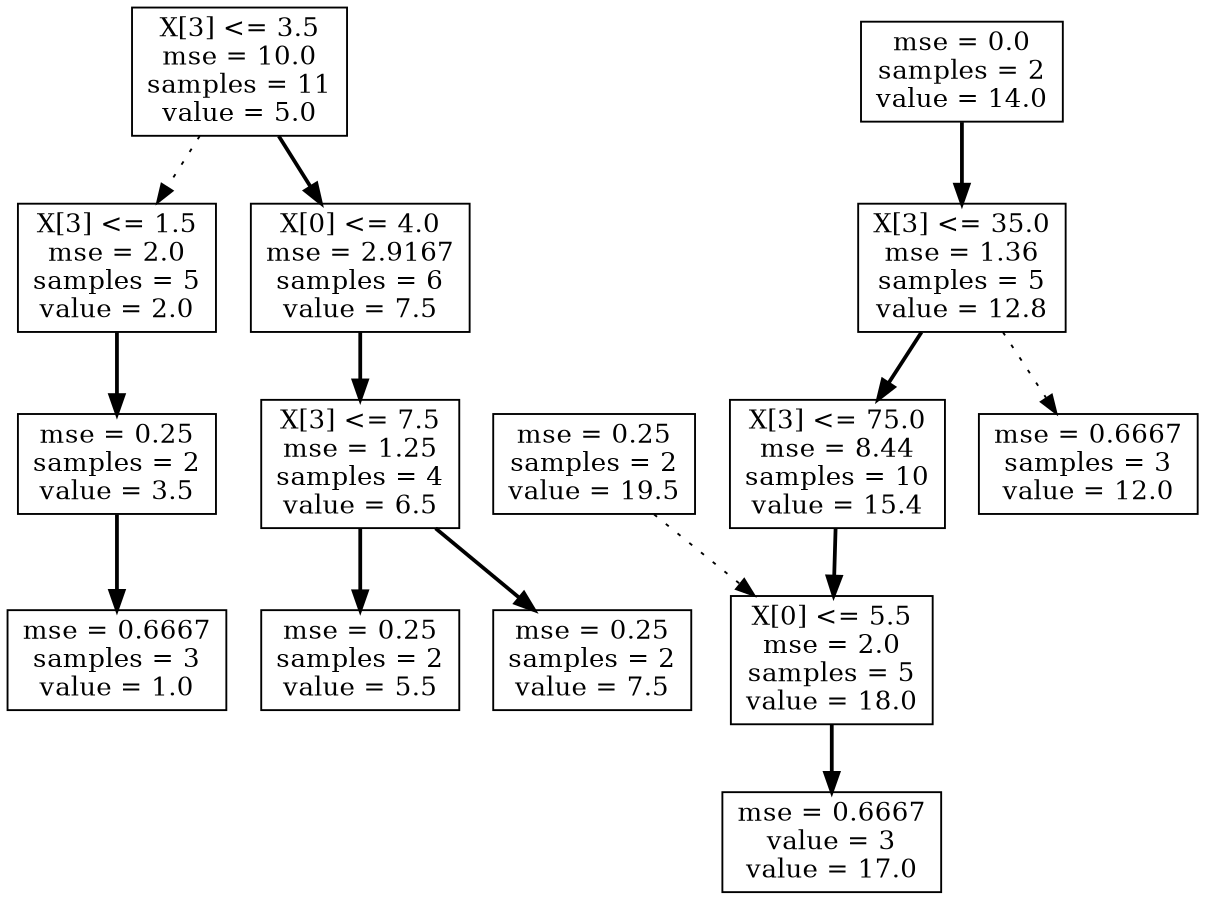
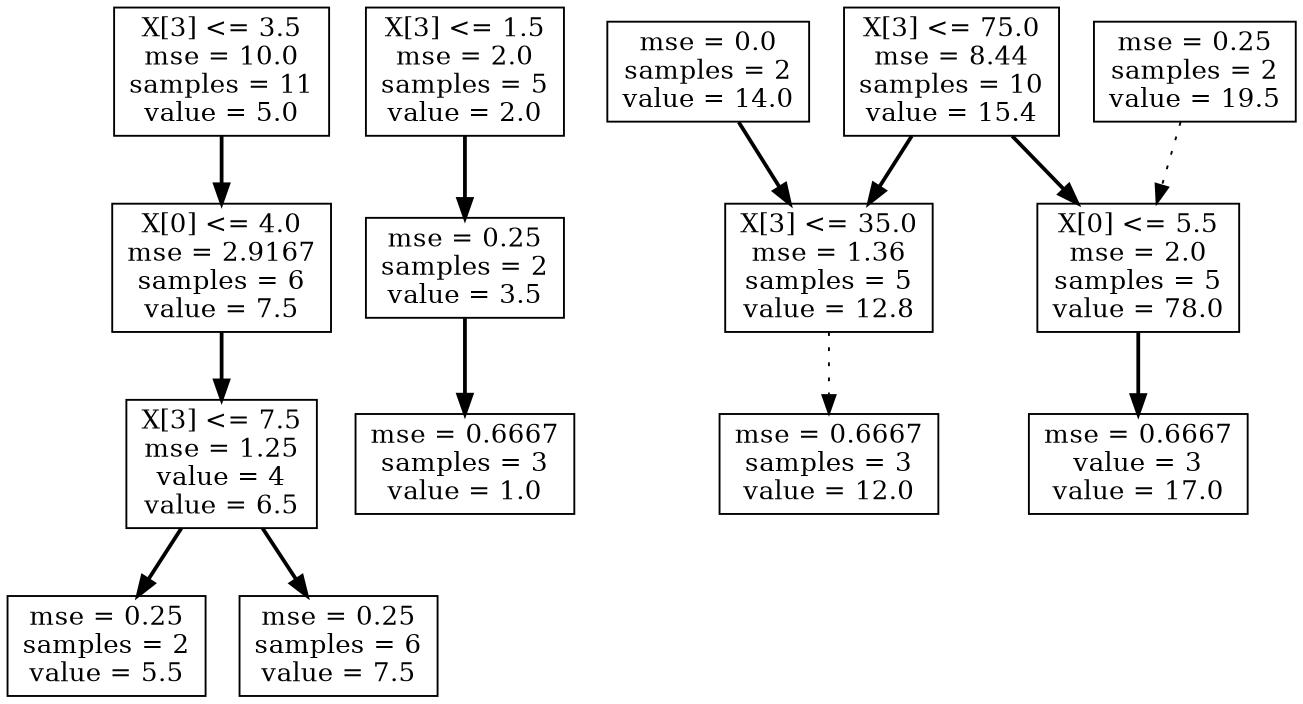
(183, 162) -> none
(905, 358) -> (895, 162)
(360, 464) -> (222, 464)
(592, 660) -> (339, 646)
(832, 660) -> (1138, 268)
